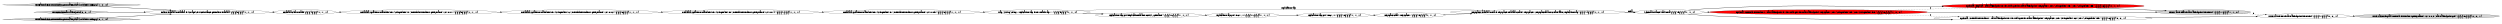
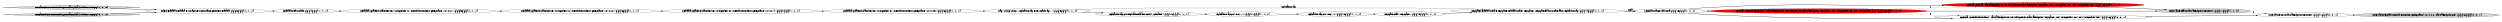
(72, 12) -> none
